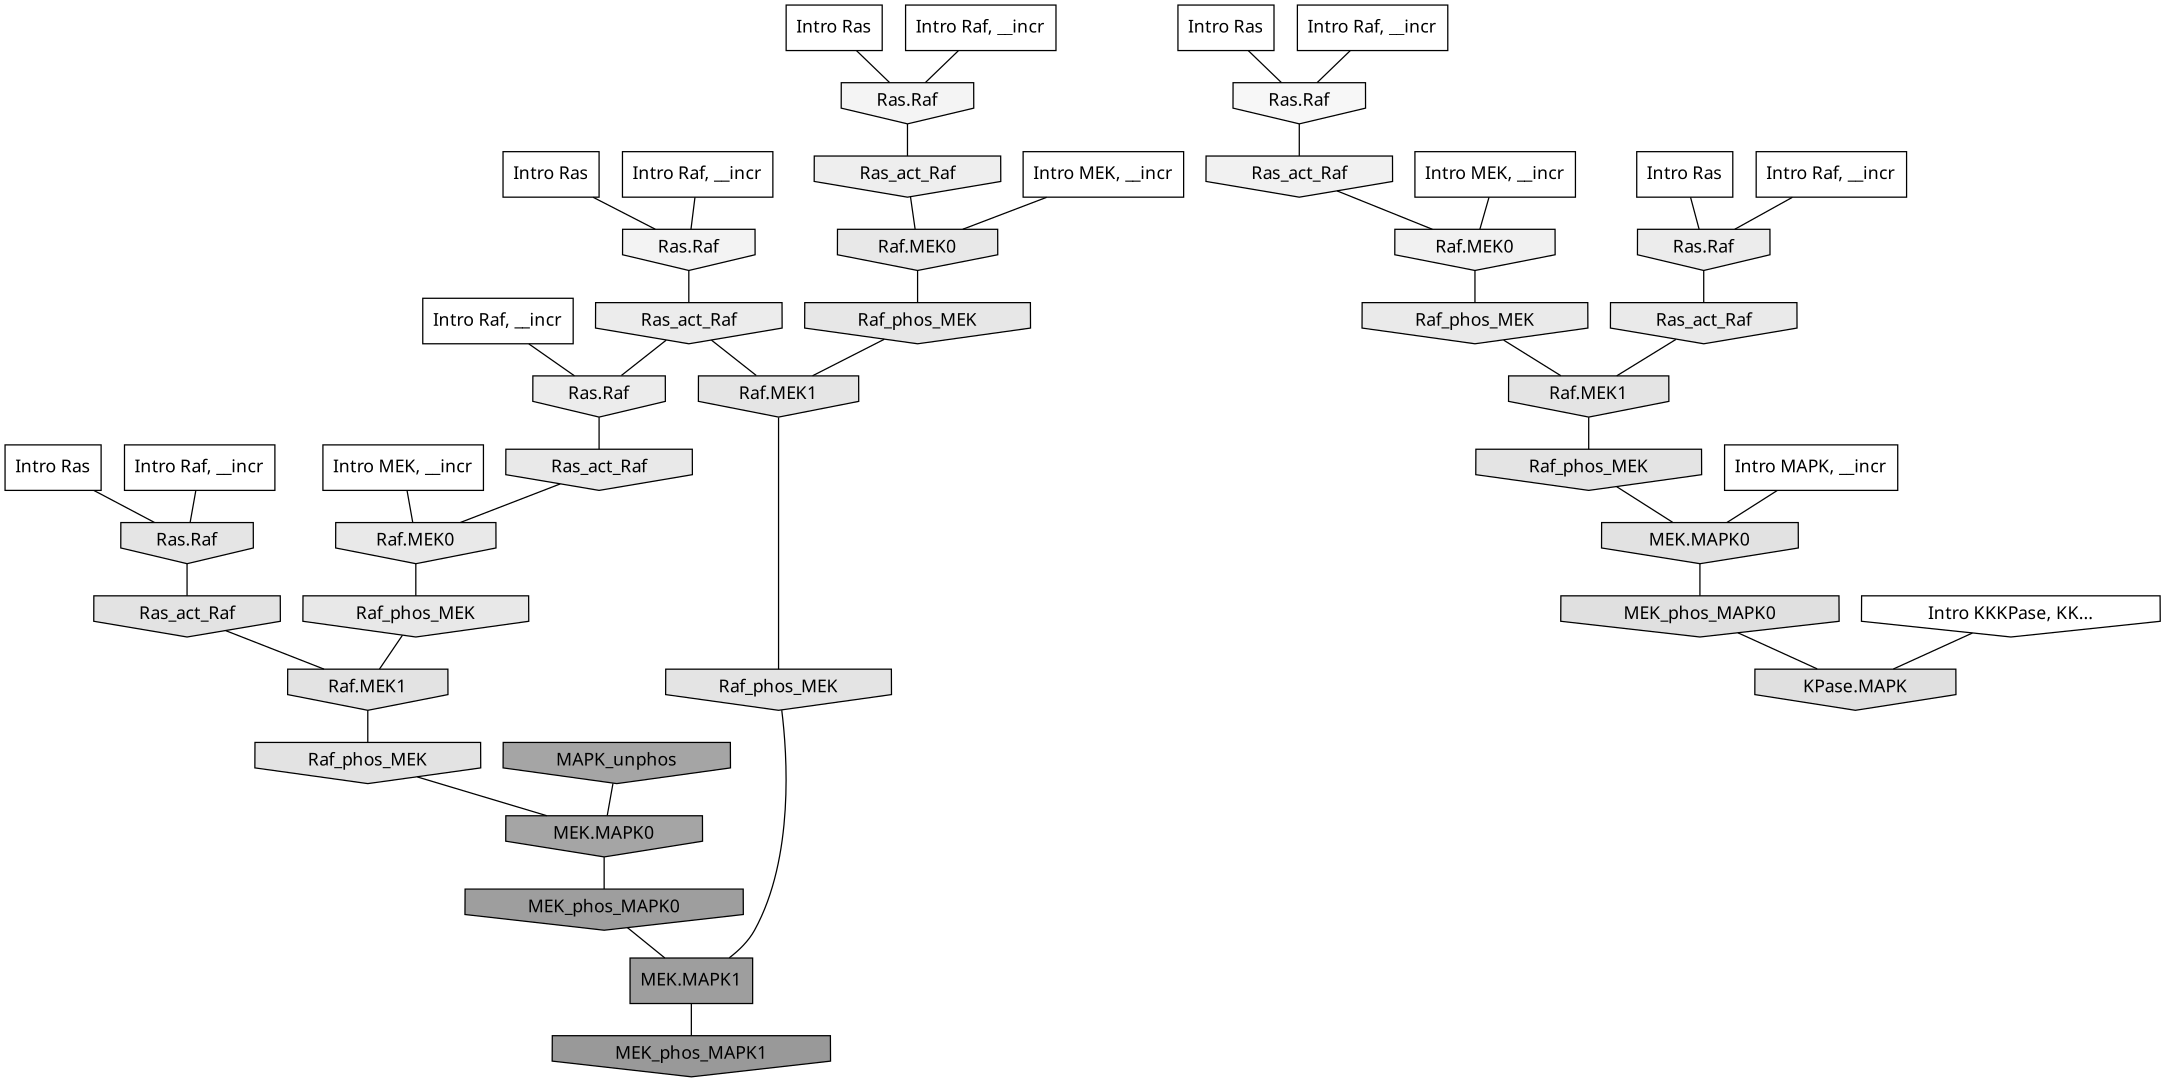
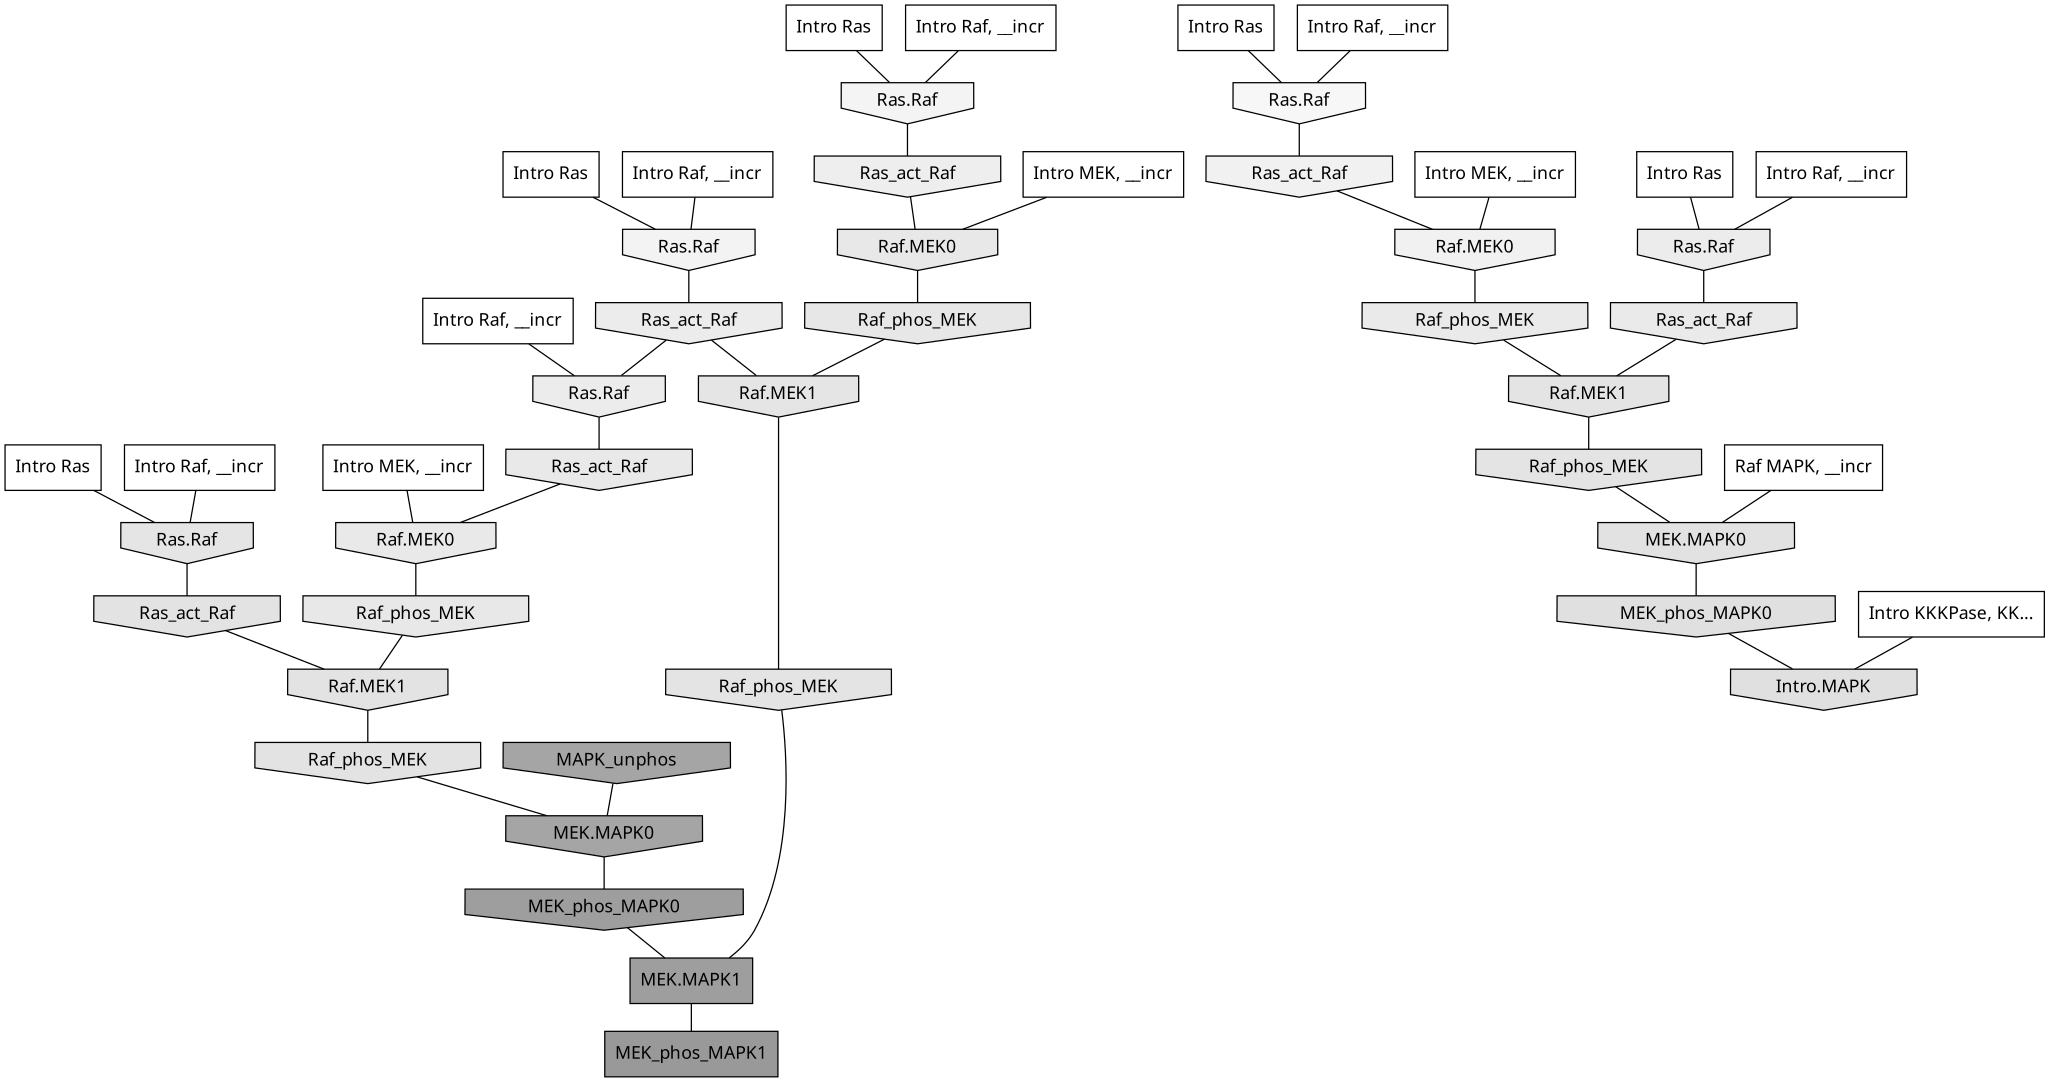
(1811, 468) -> (1804, 468)
(2011, 614) -> (1951, 614)
(1855, 688) -> (1824, 688)
(691, 1054) -> (691, 1054)
